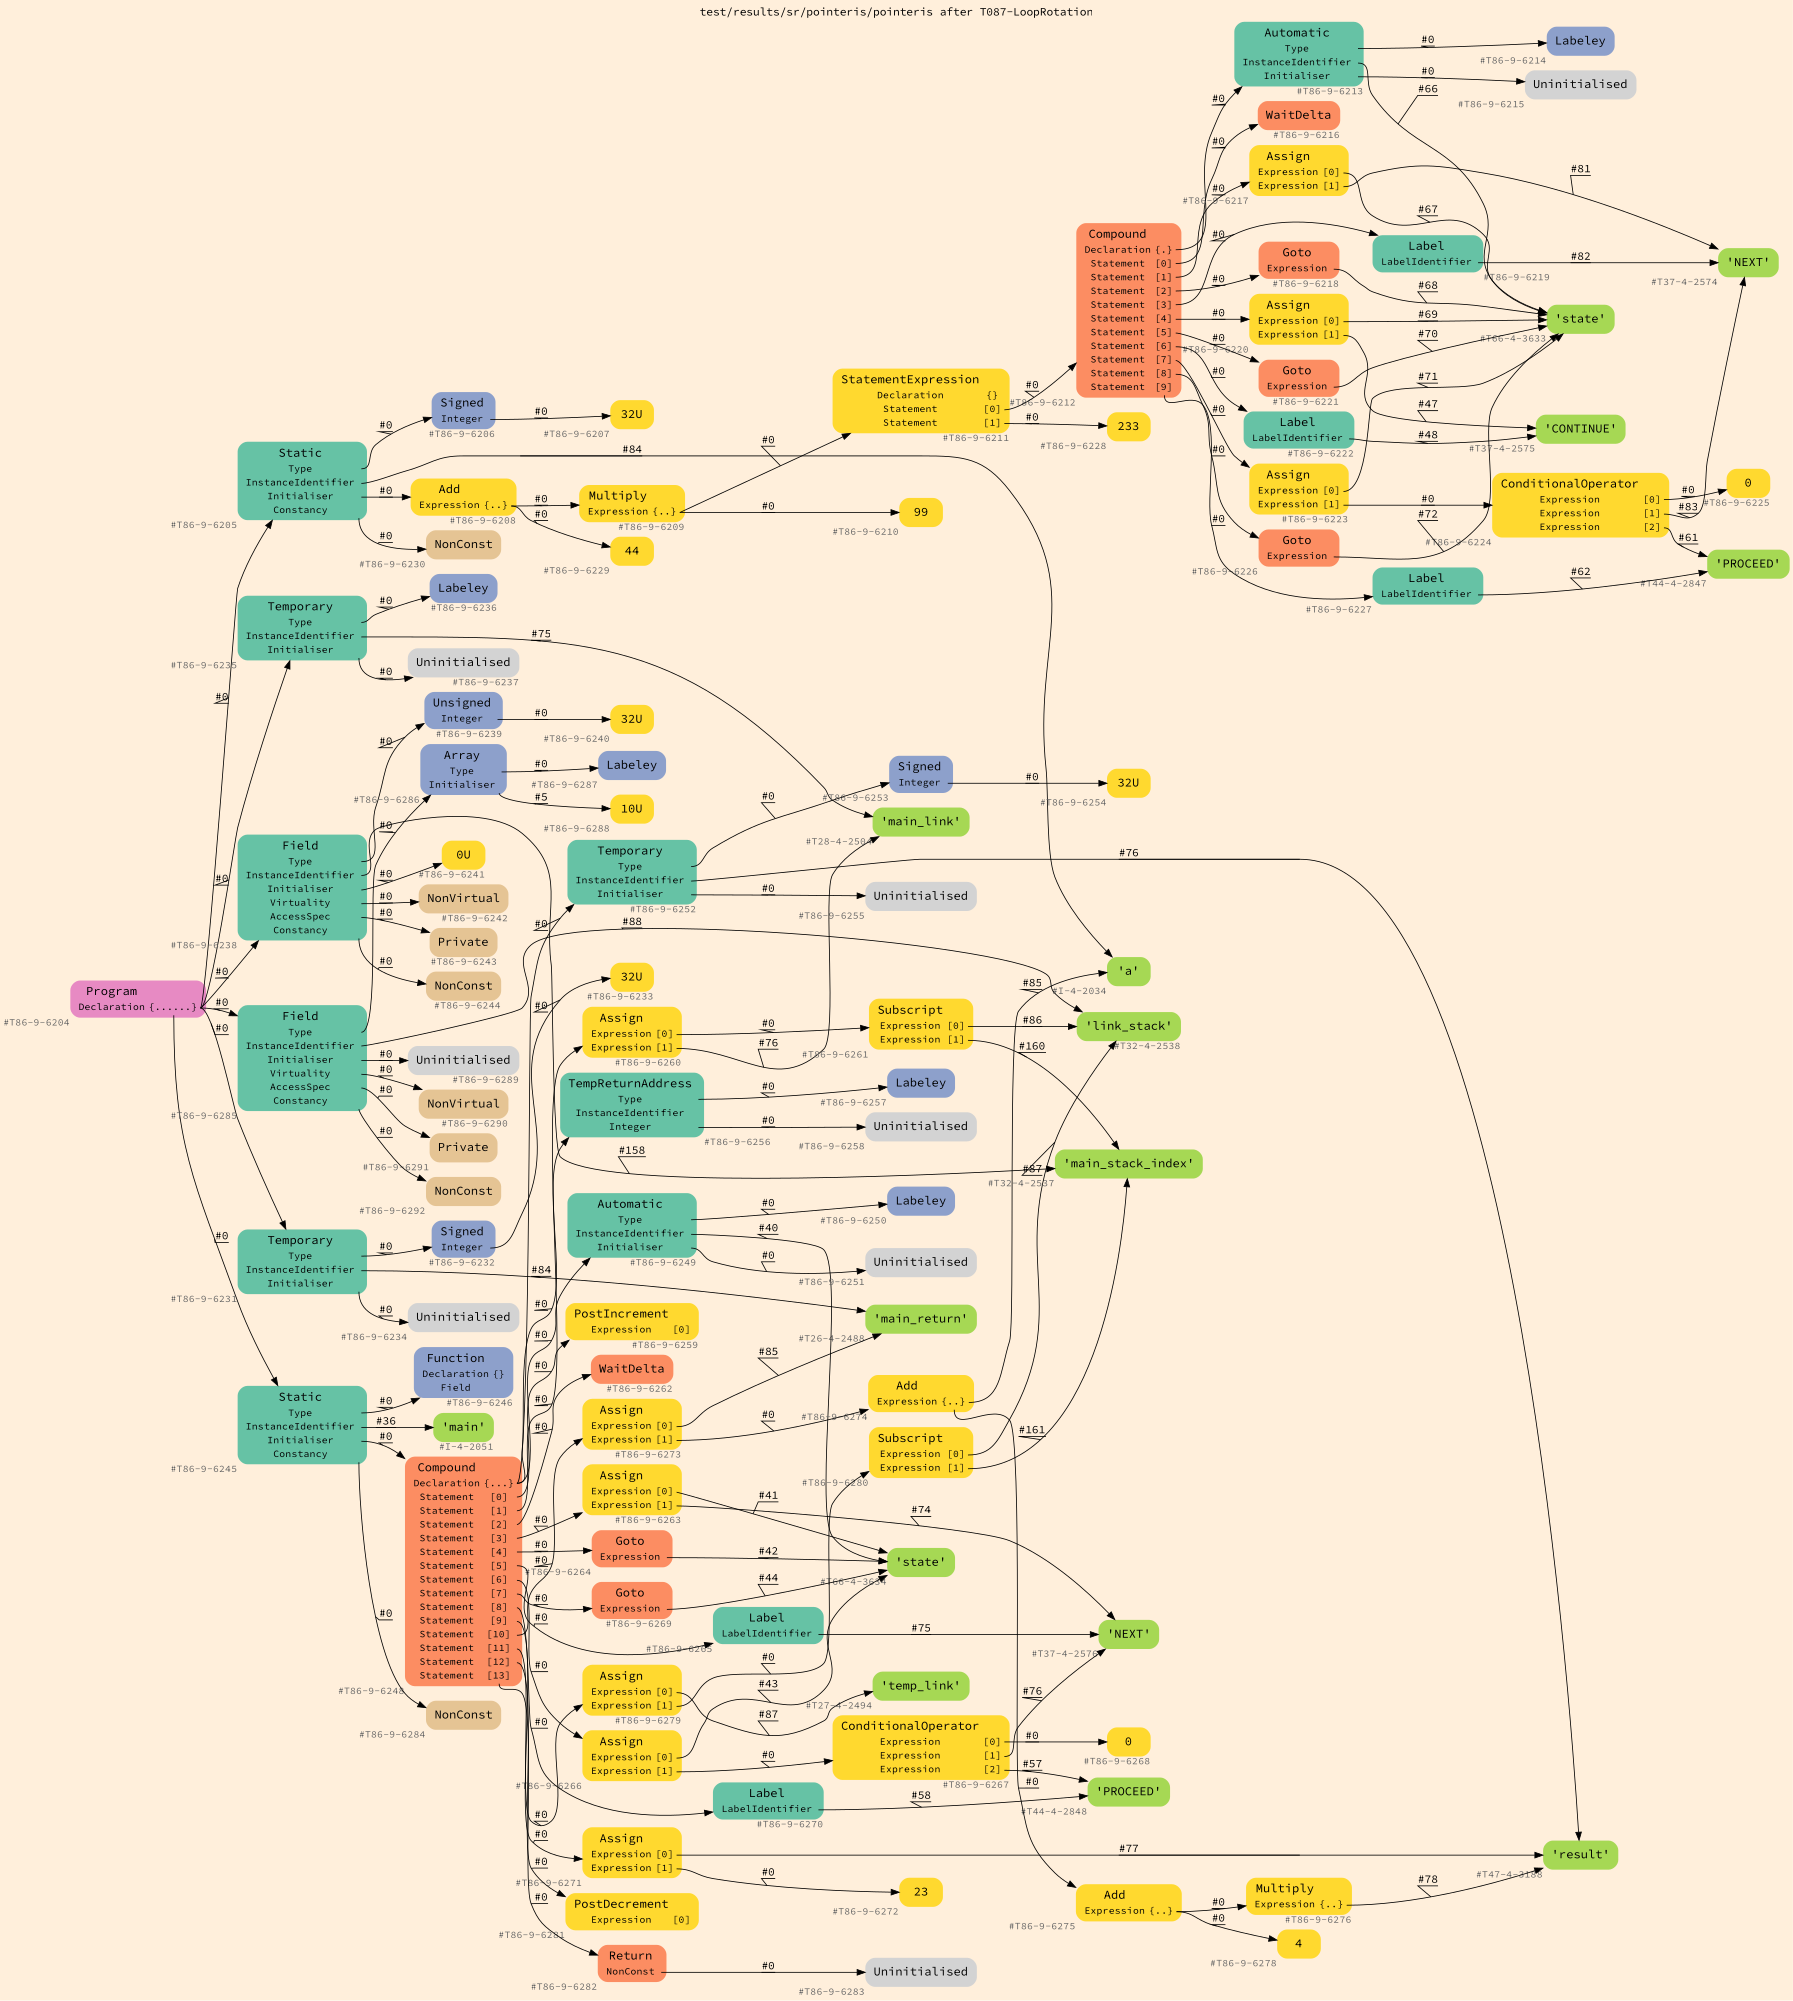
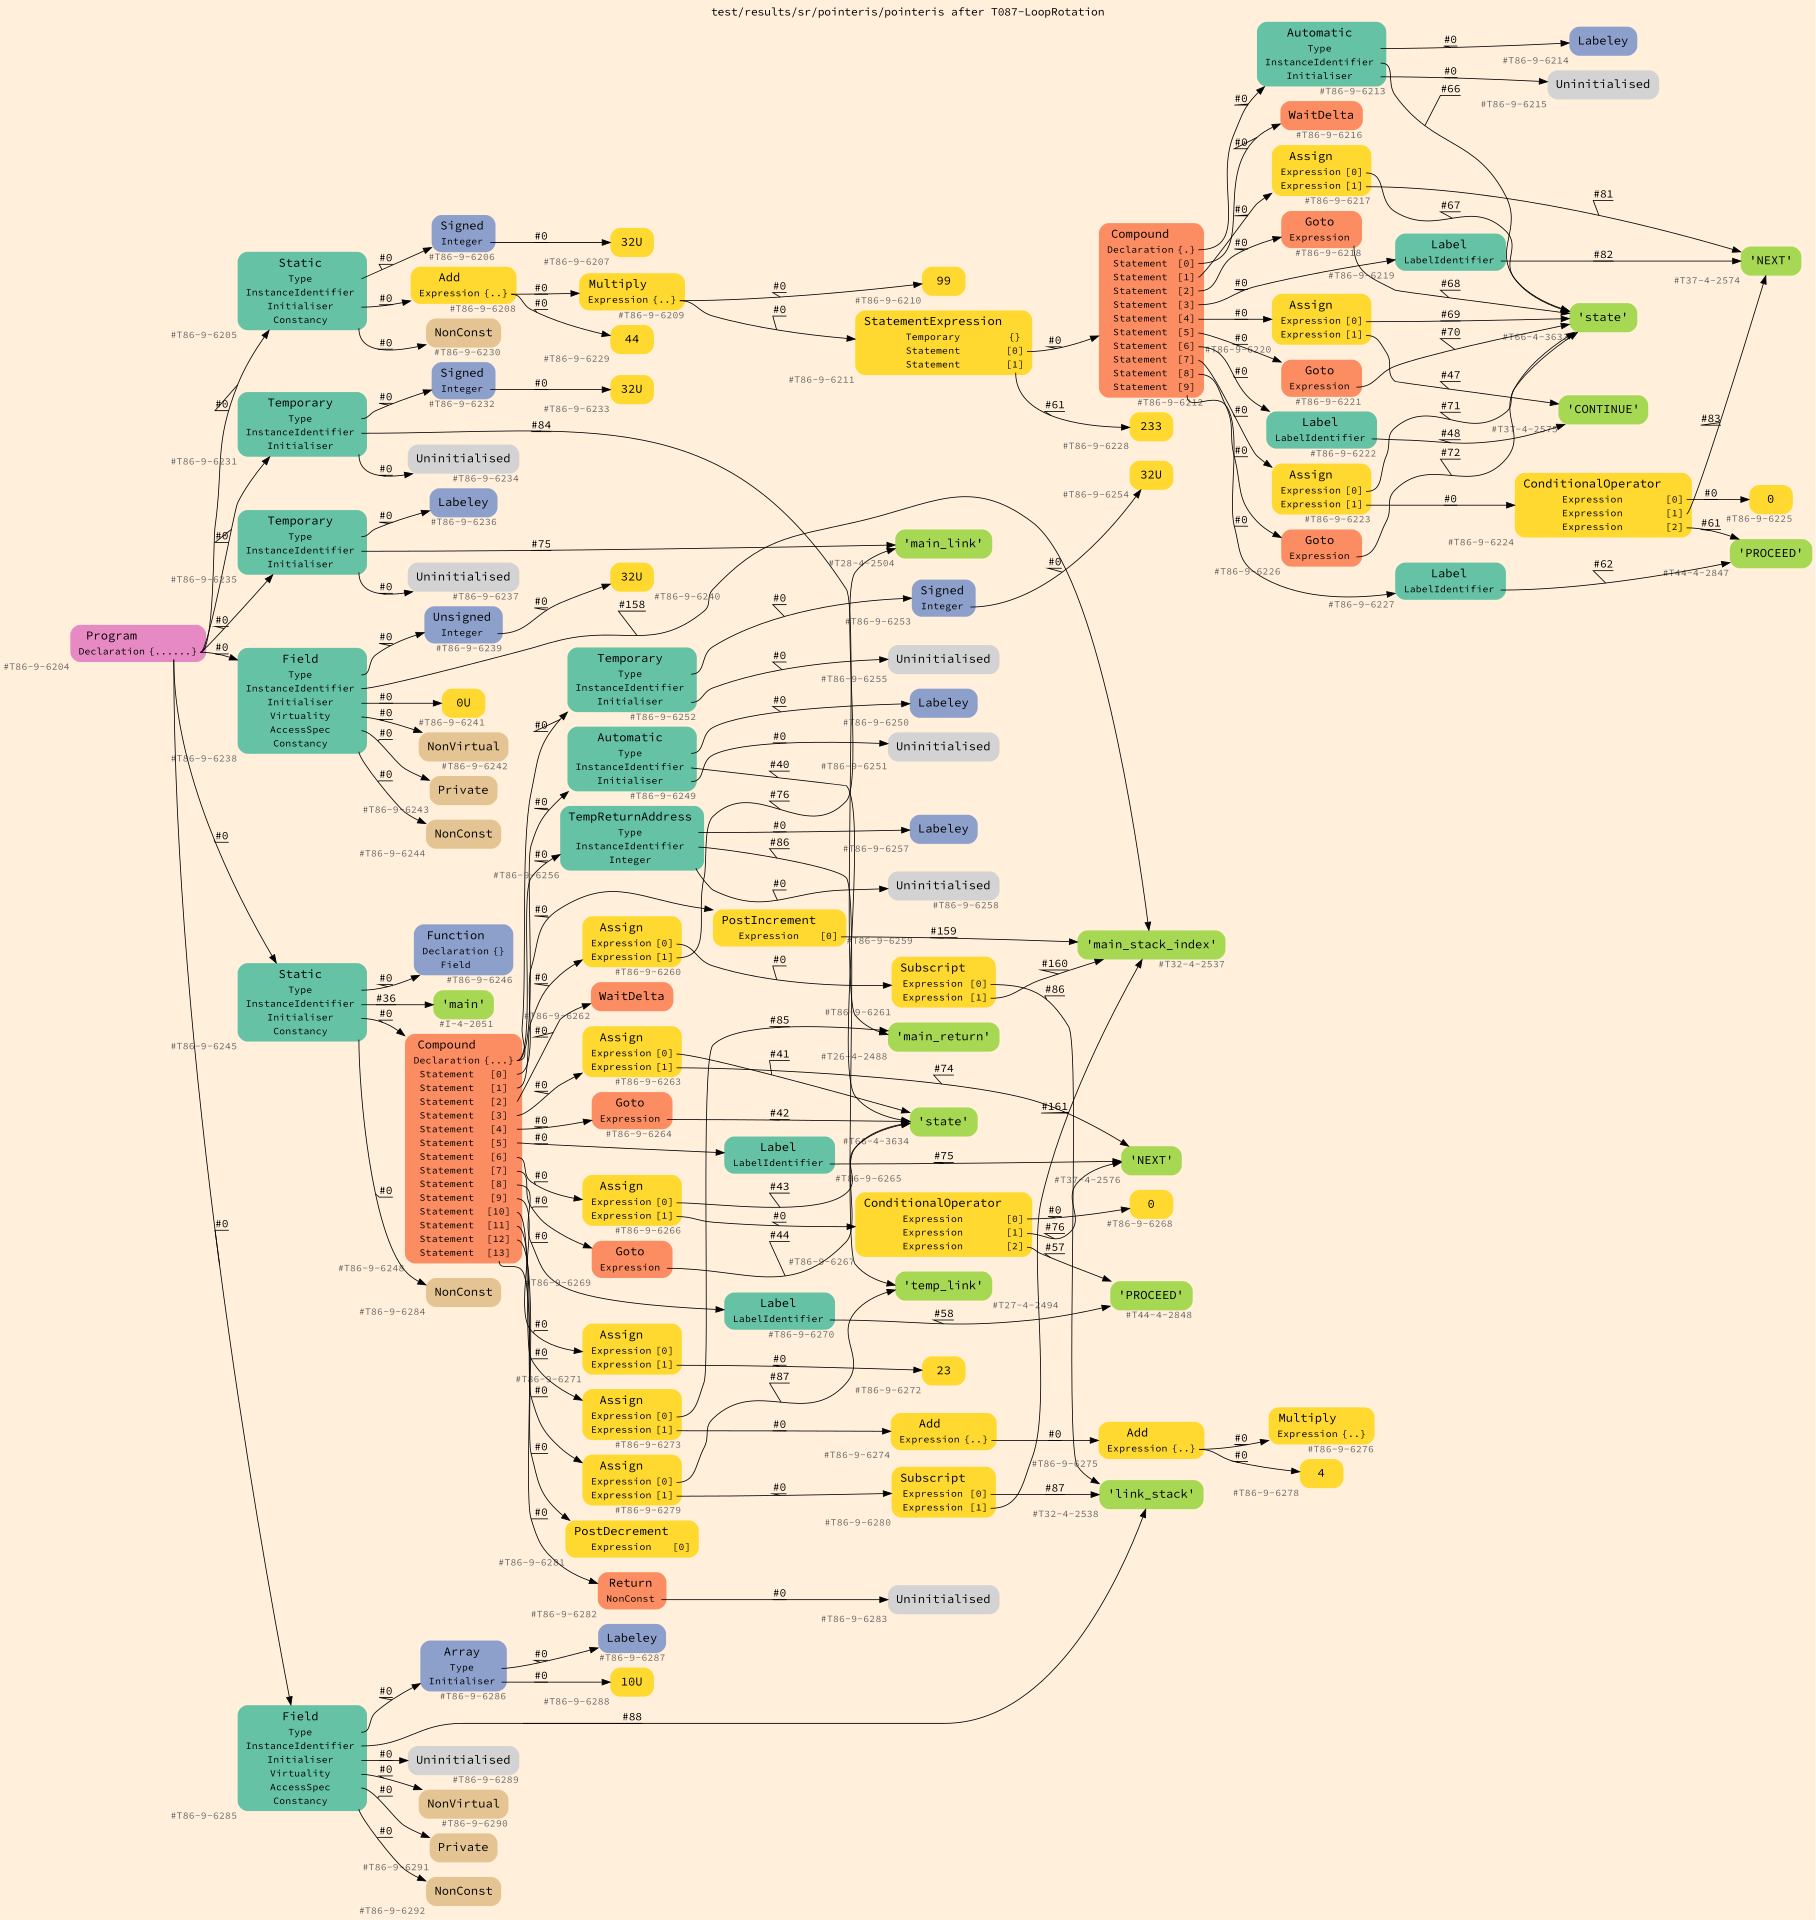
(911, 395) -> (933, 337)
(1032, 418) -> (1055, 405)
(541, 797) -> (541, 1676)
none -> (955, 938)
(1129, 972) -> none
none -> (850, 1115)
(1581, 1855) -> none
